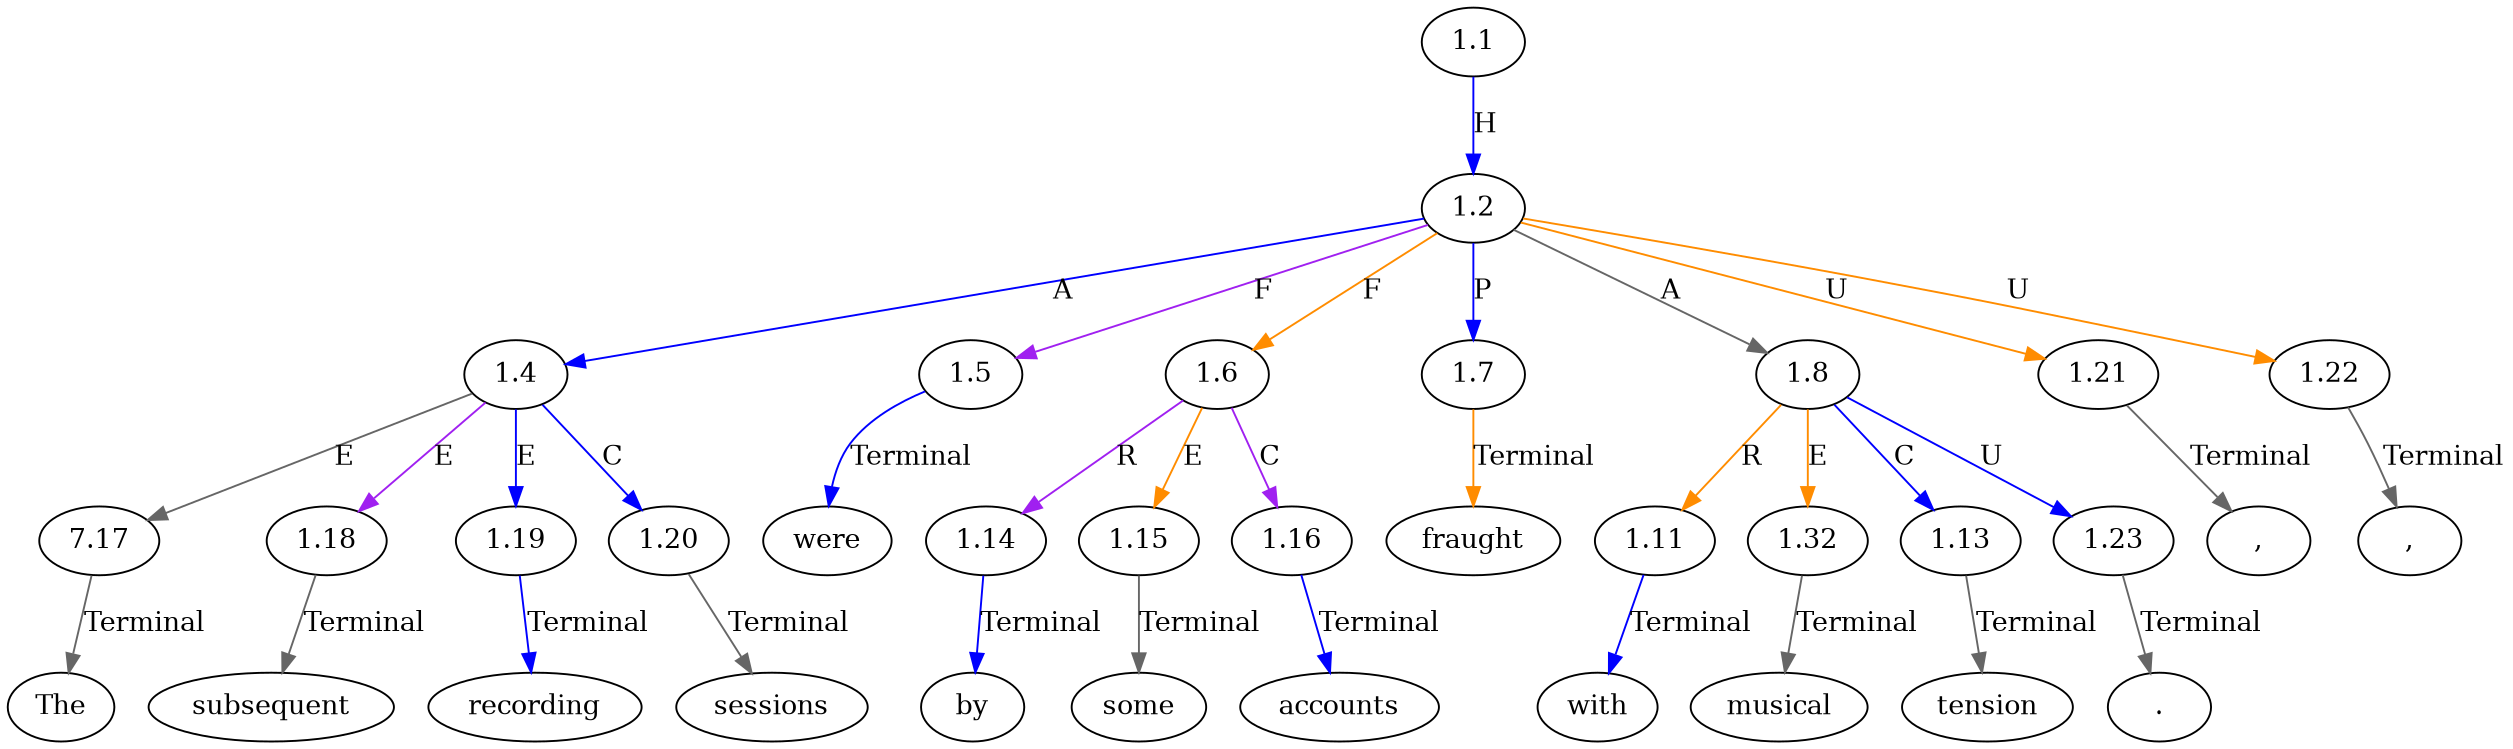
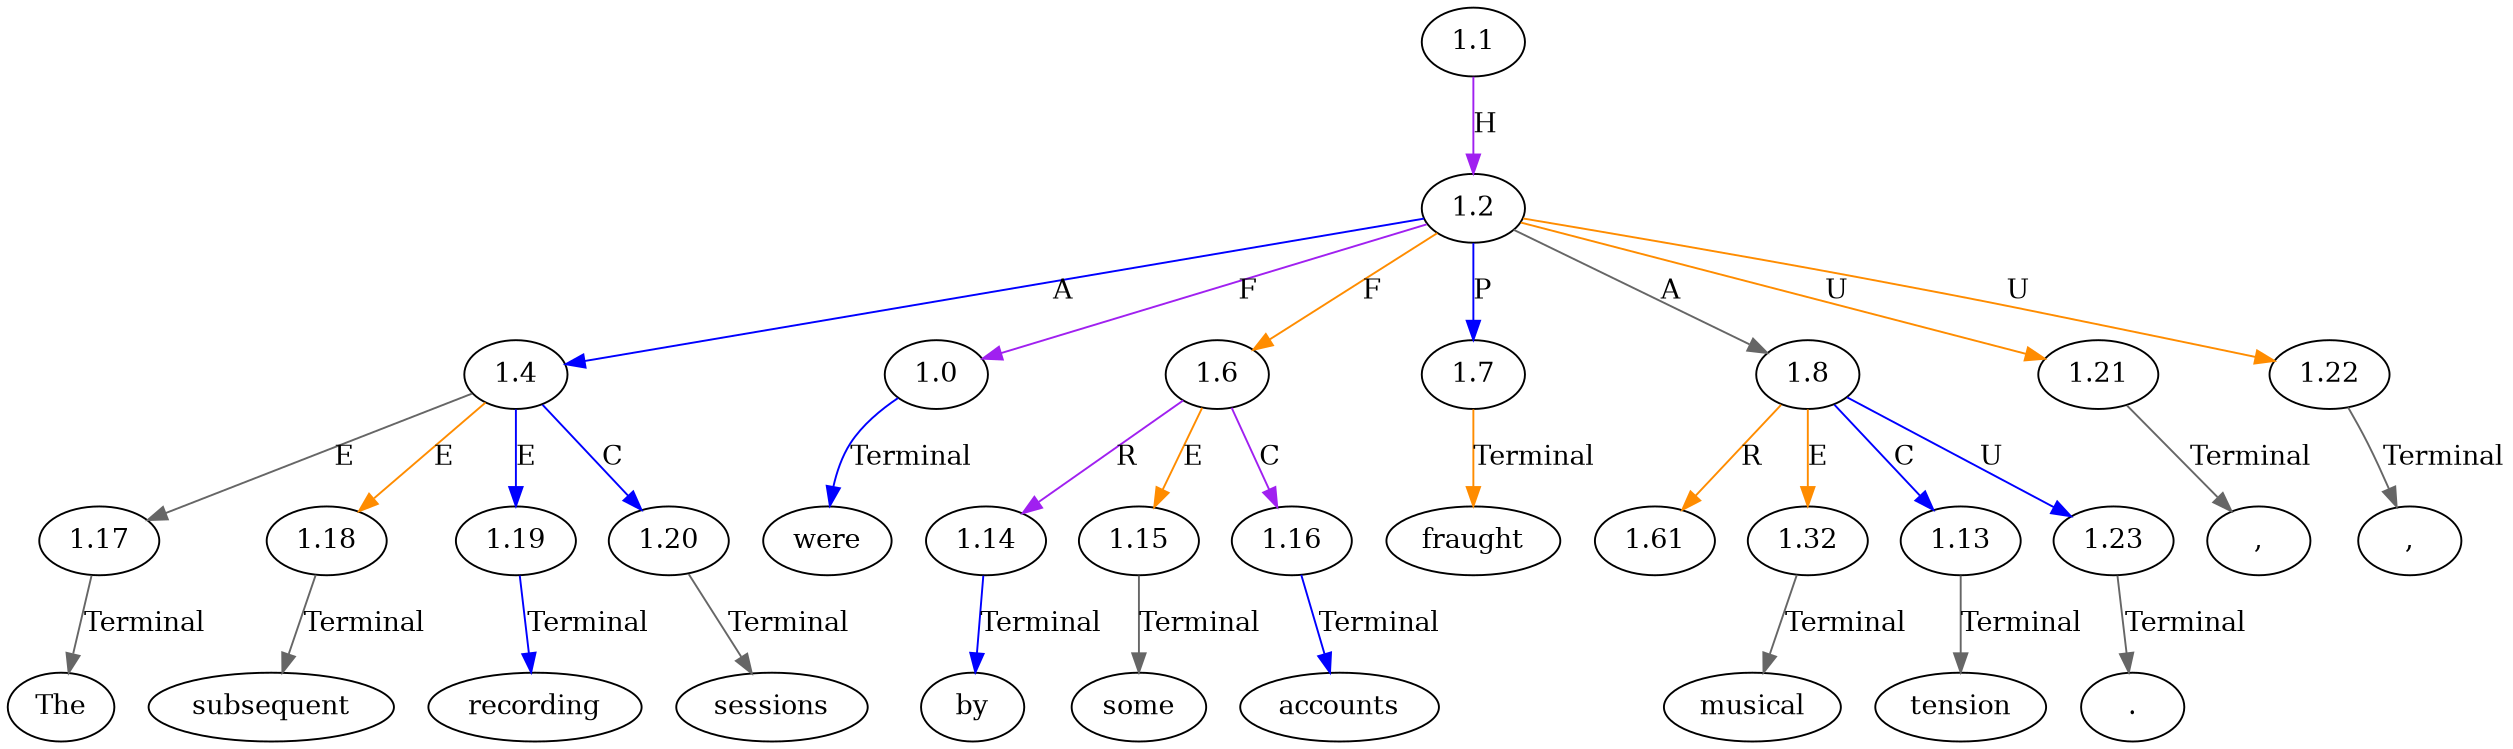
(1473, 116) -> (1473, 116)
(971, 375) -> (936, 375)
(430, 450) -> (430, 450)
(99, 541) -> (99, 541)
(1655, 541) -> (1655, 541)
(1598, 707) -> none
